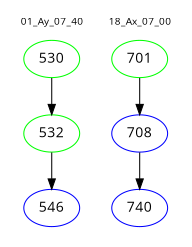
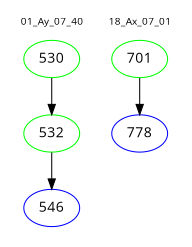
(140, 22) -> (140, 22)
(140, 133) -> (140, 133)
(140, 208) -> none
